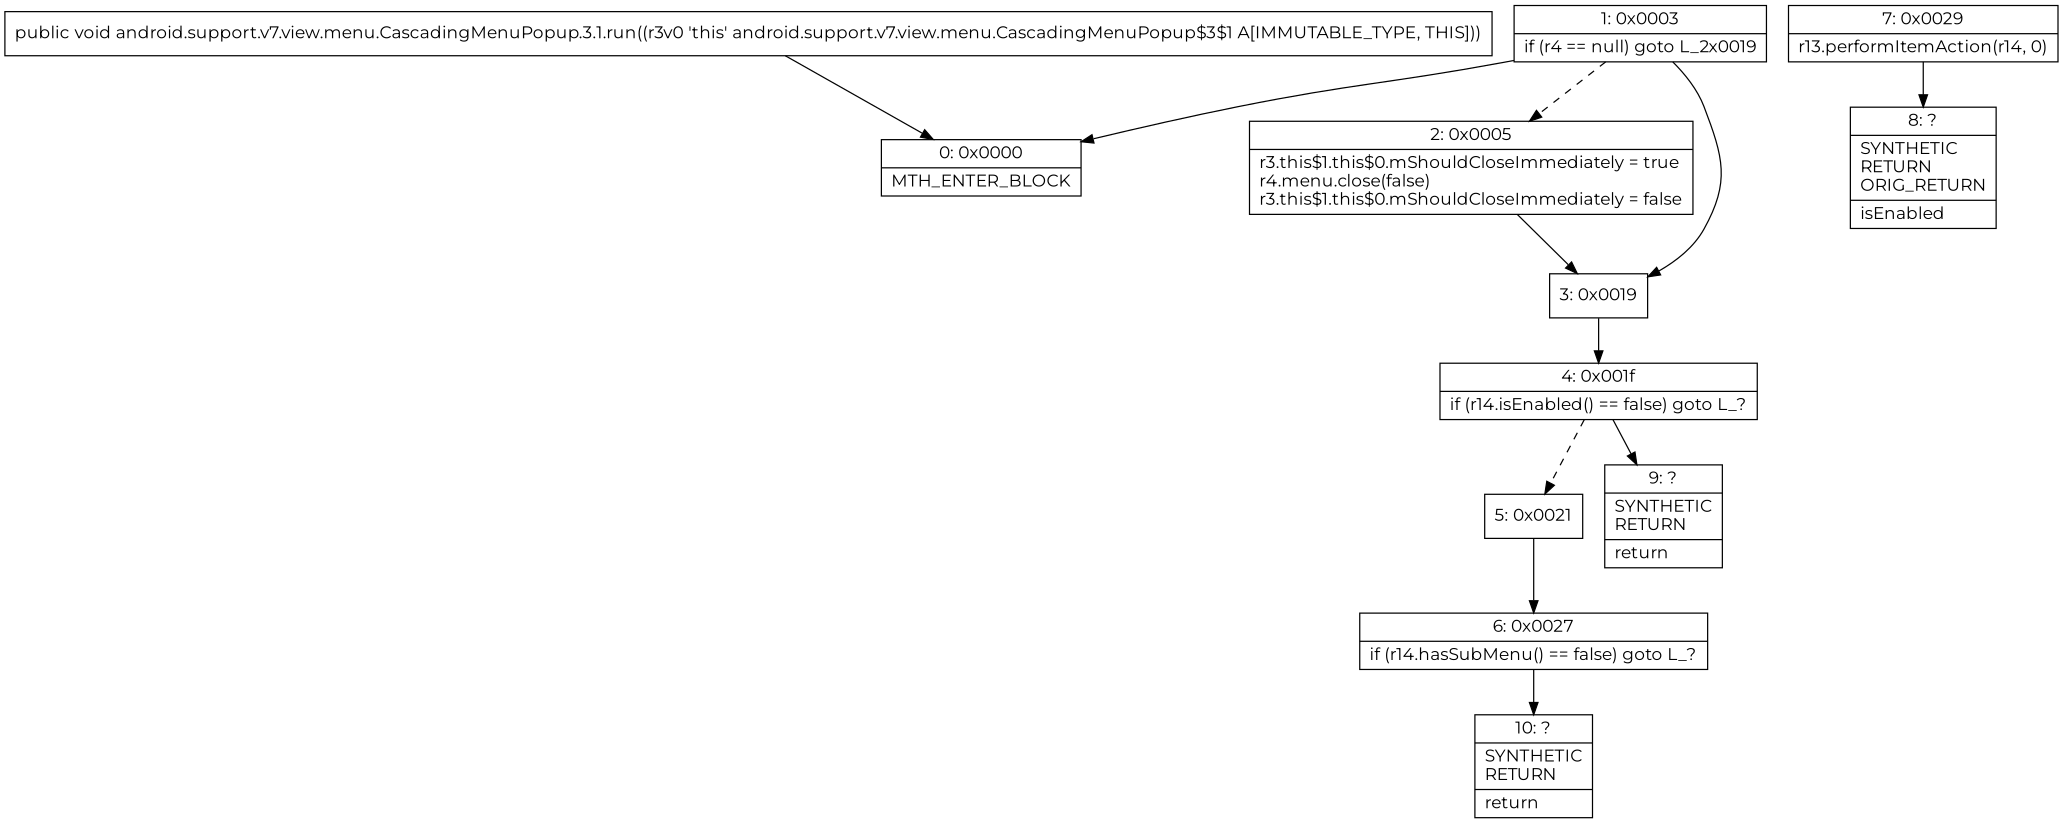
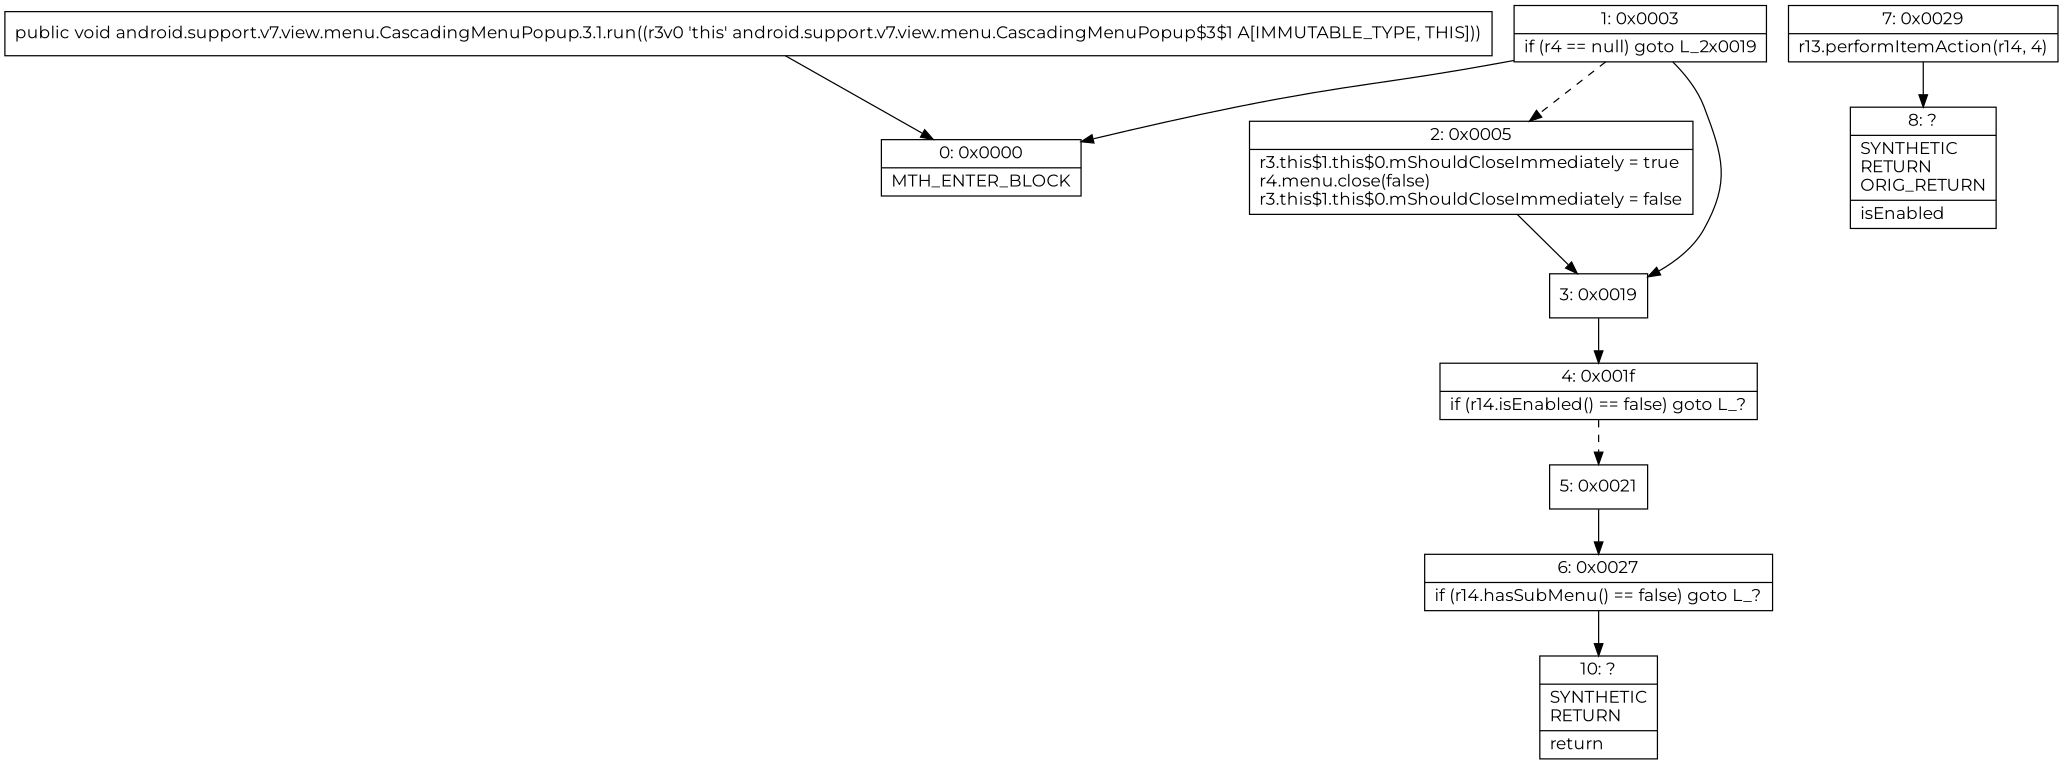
(1923, 47) -> (1923, 47)
(1664, 516) -> none
